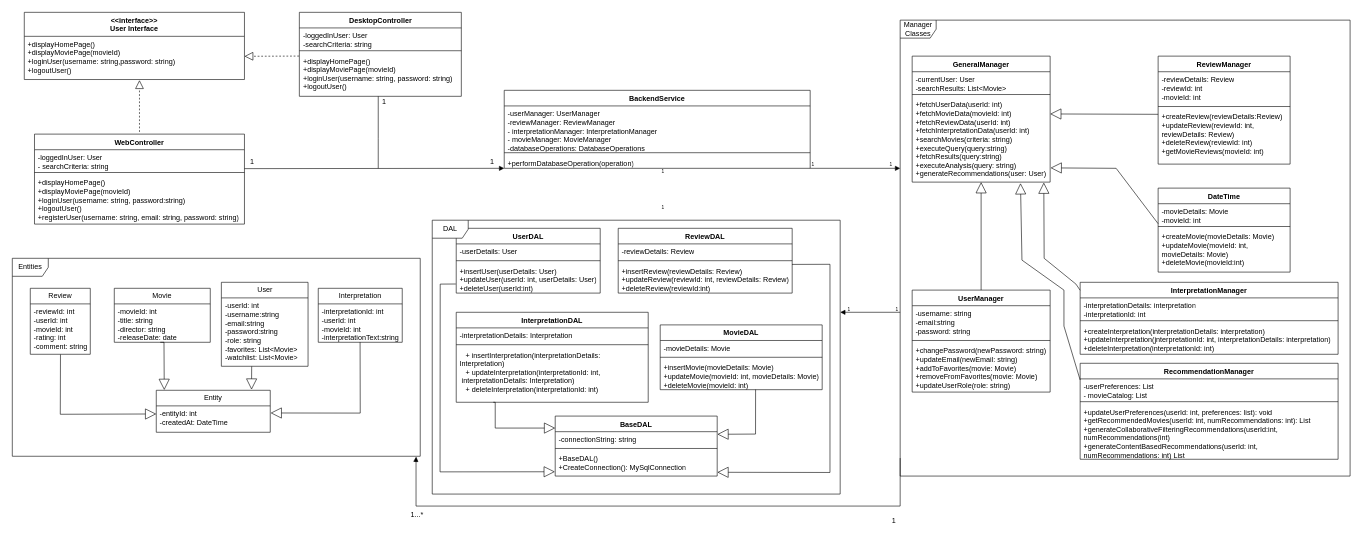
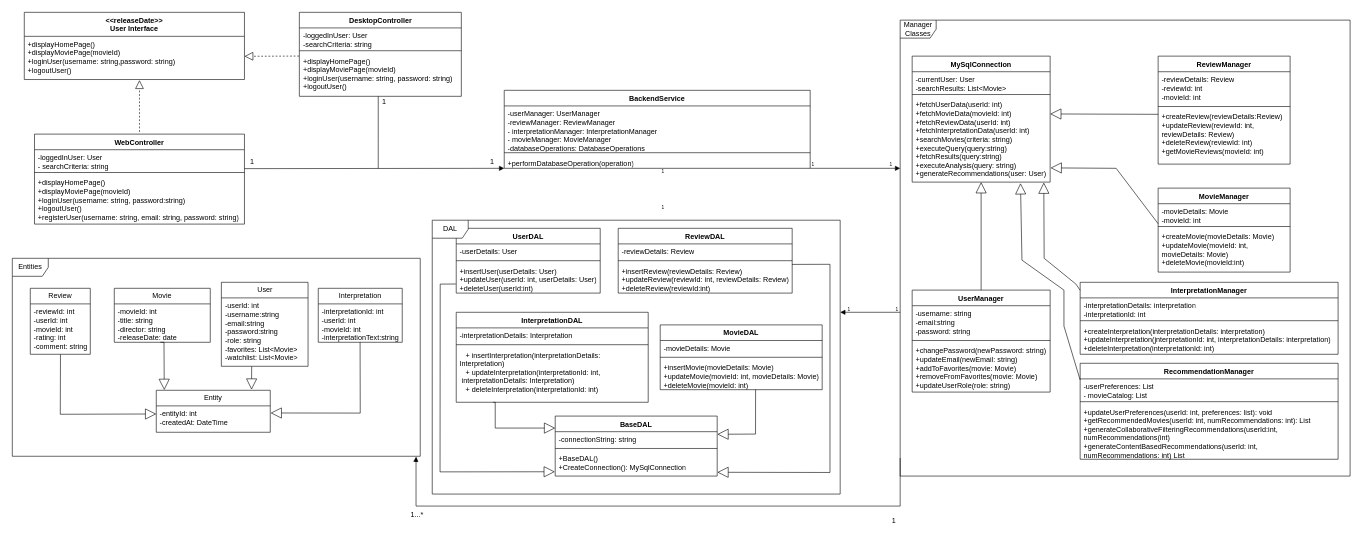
(134, 25) -> (134, 25)
(981, 65) -> (981, 65)
(1224, 197) -> (1224, 197)
